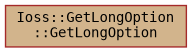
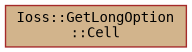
(96, 26) -> (96, 26)
